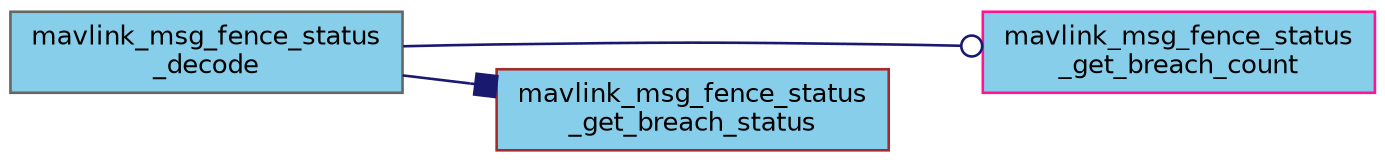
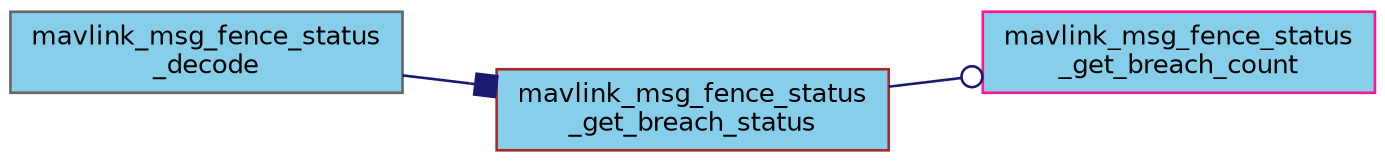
(682, 43) -> (925, 82)
